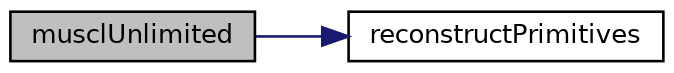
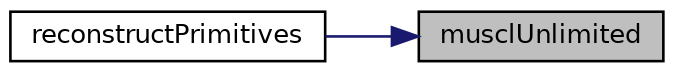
(289, 36) -> (359, 36)
